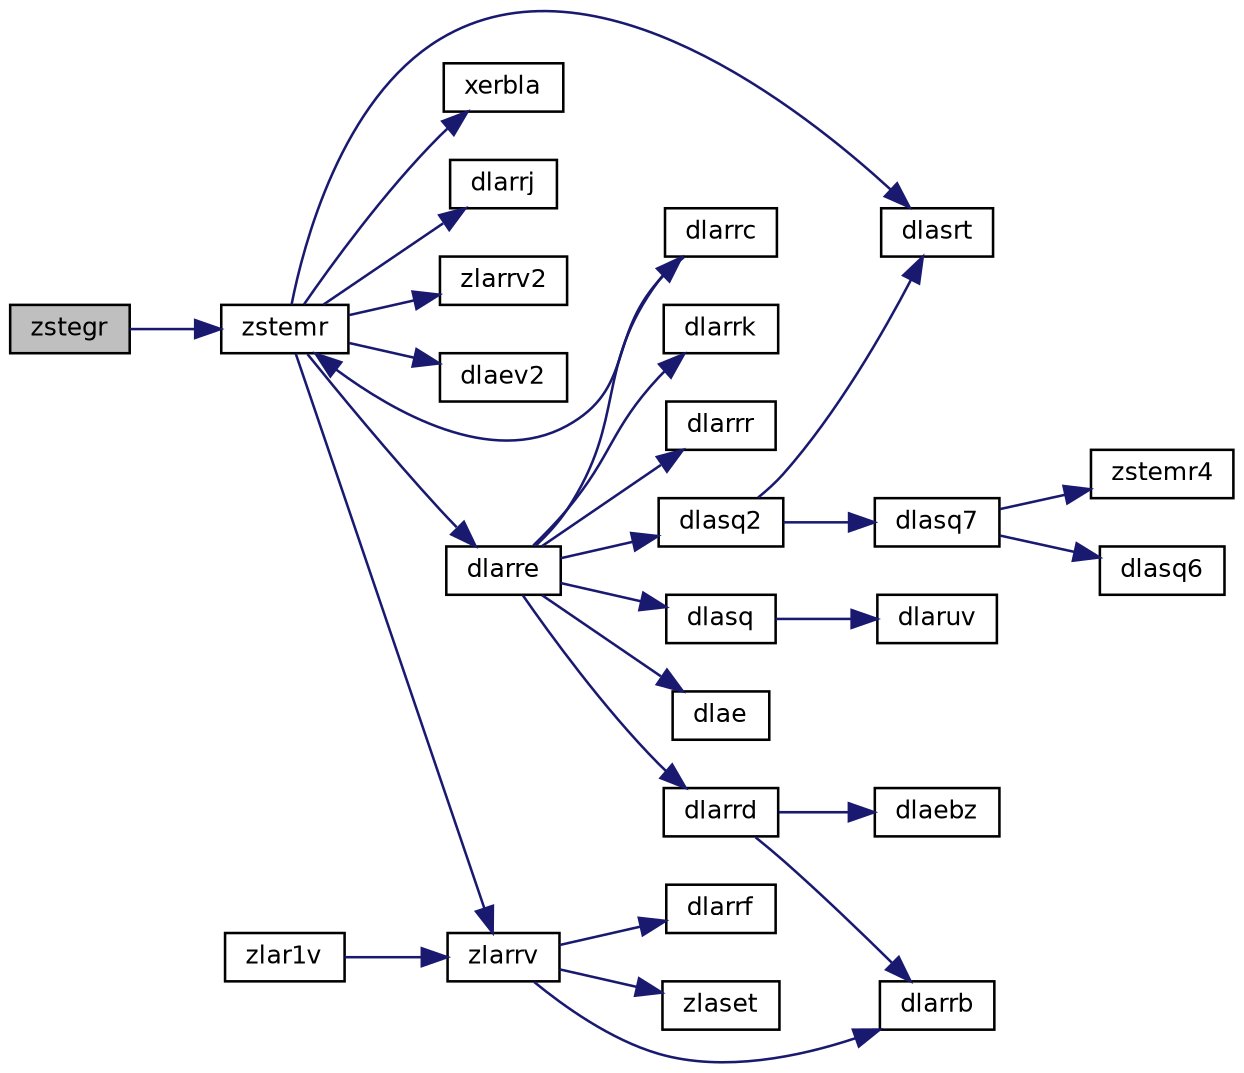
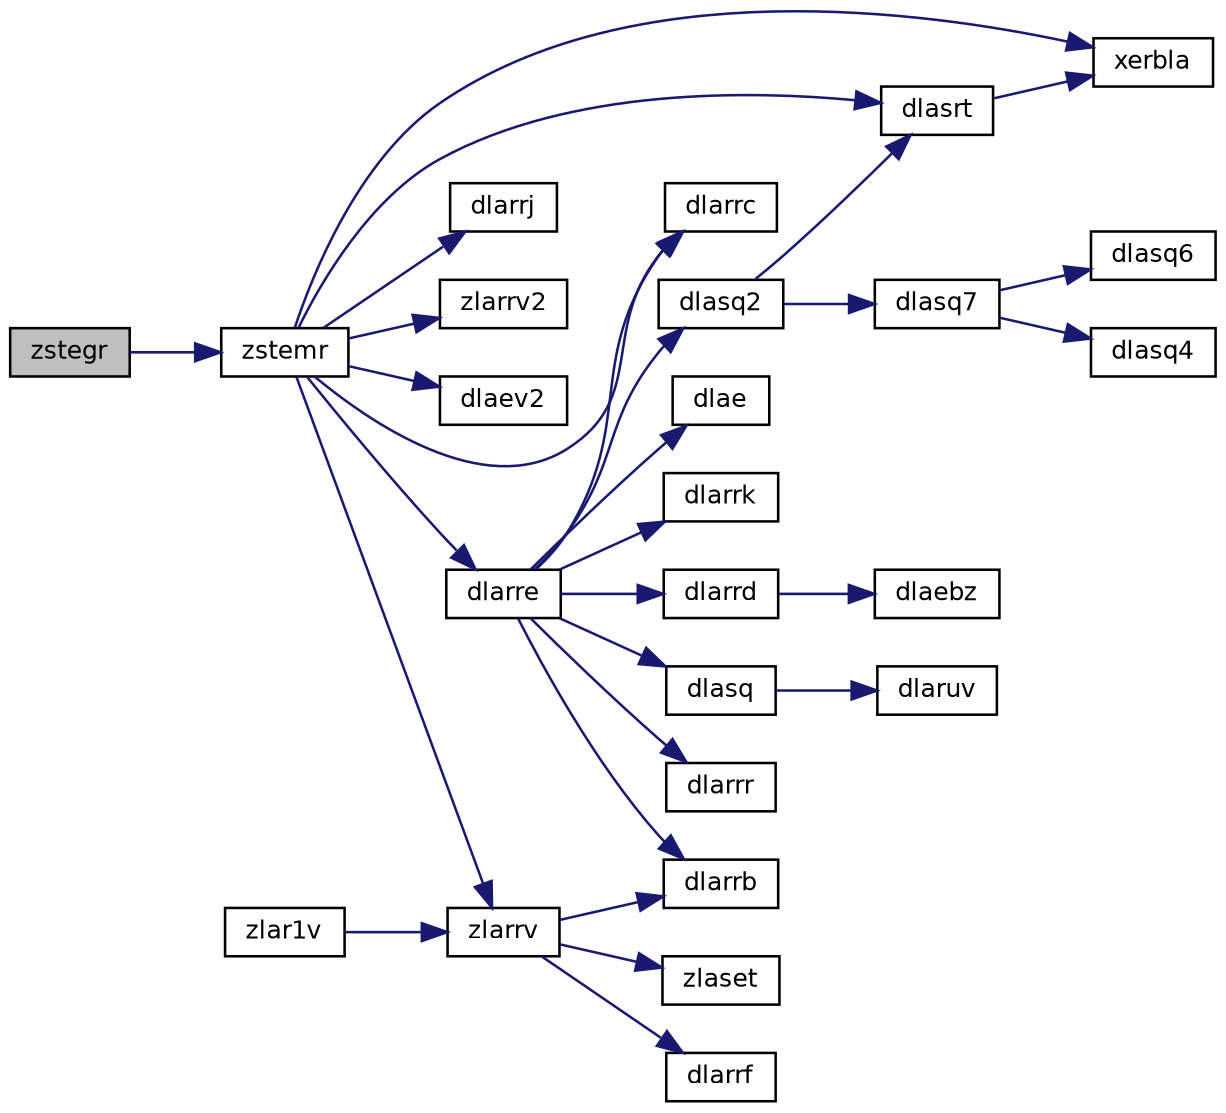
none -> (1031, 90)
(548, 433) -> (544, 459)
(1162, 474) -> (1153, 352)
(825, 899) -> (584, 735)
